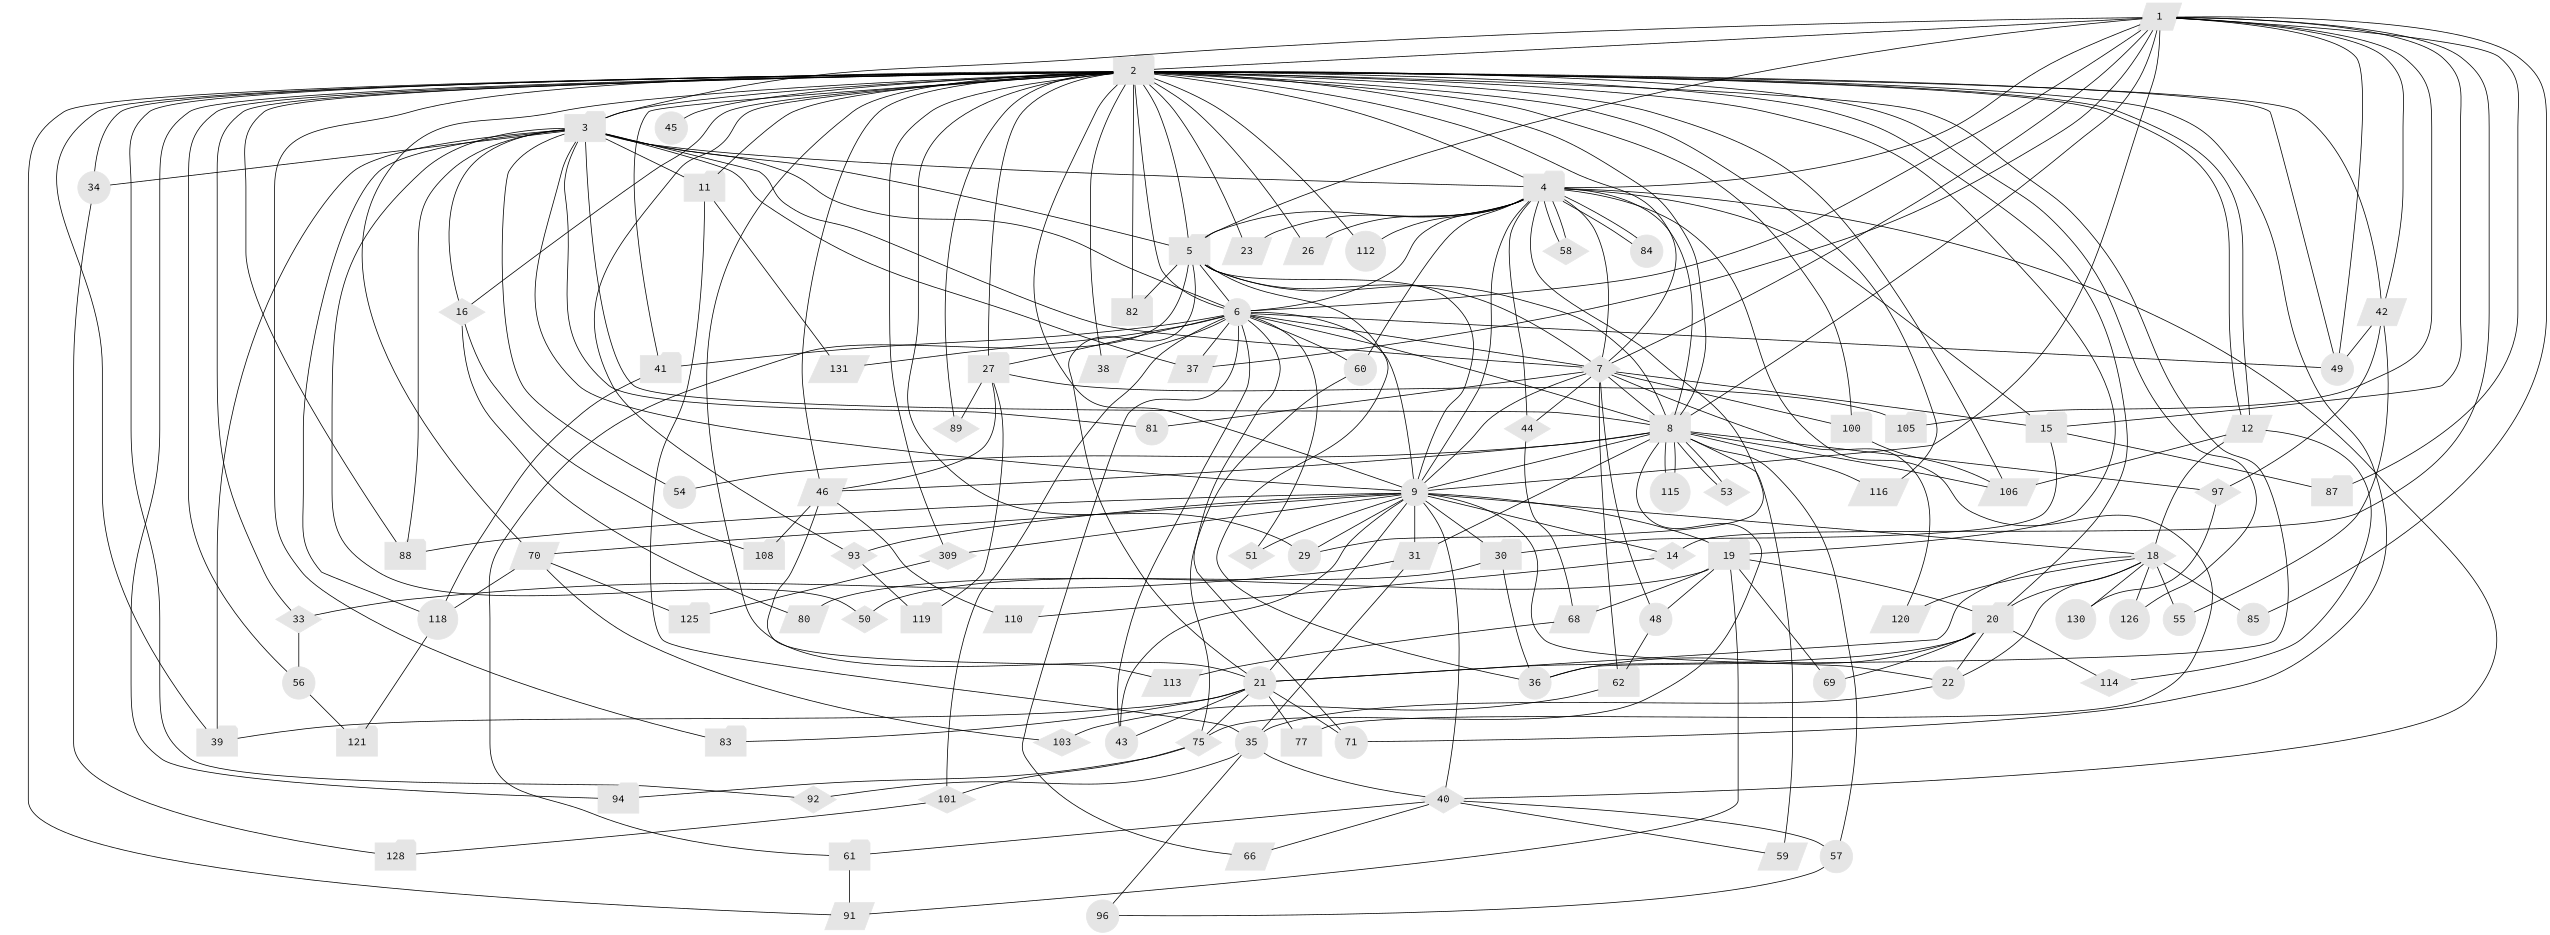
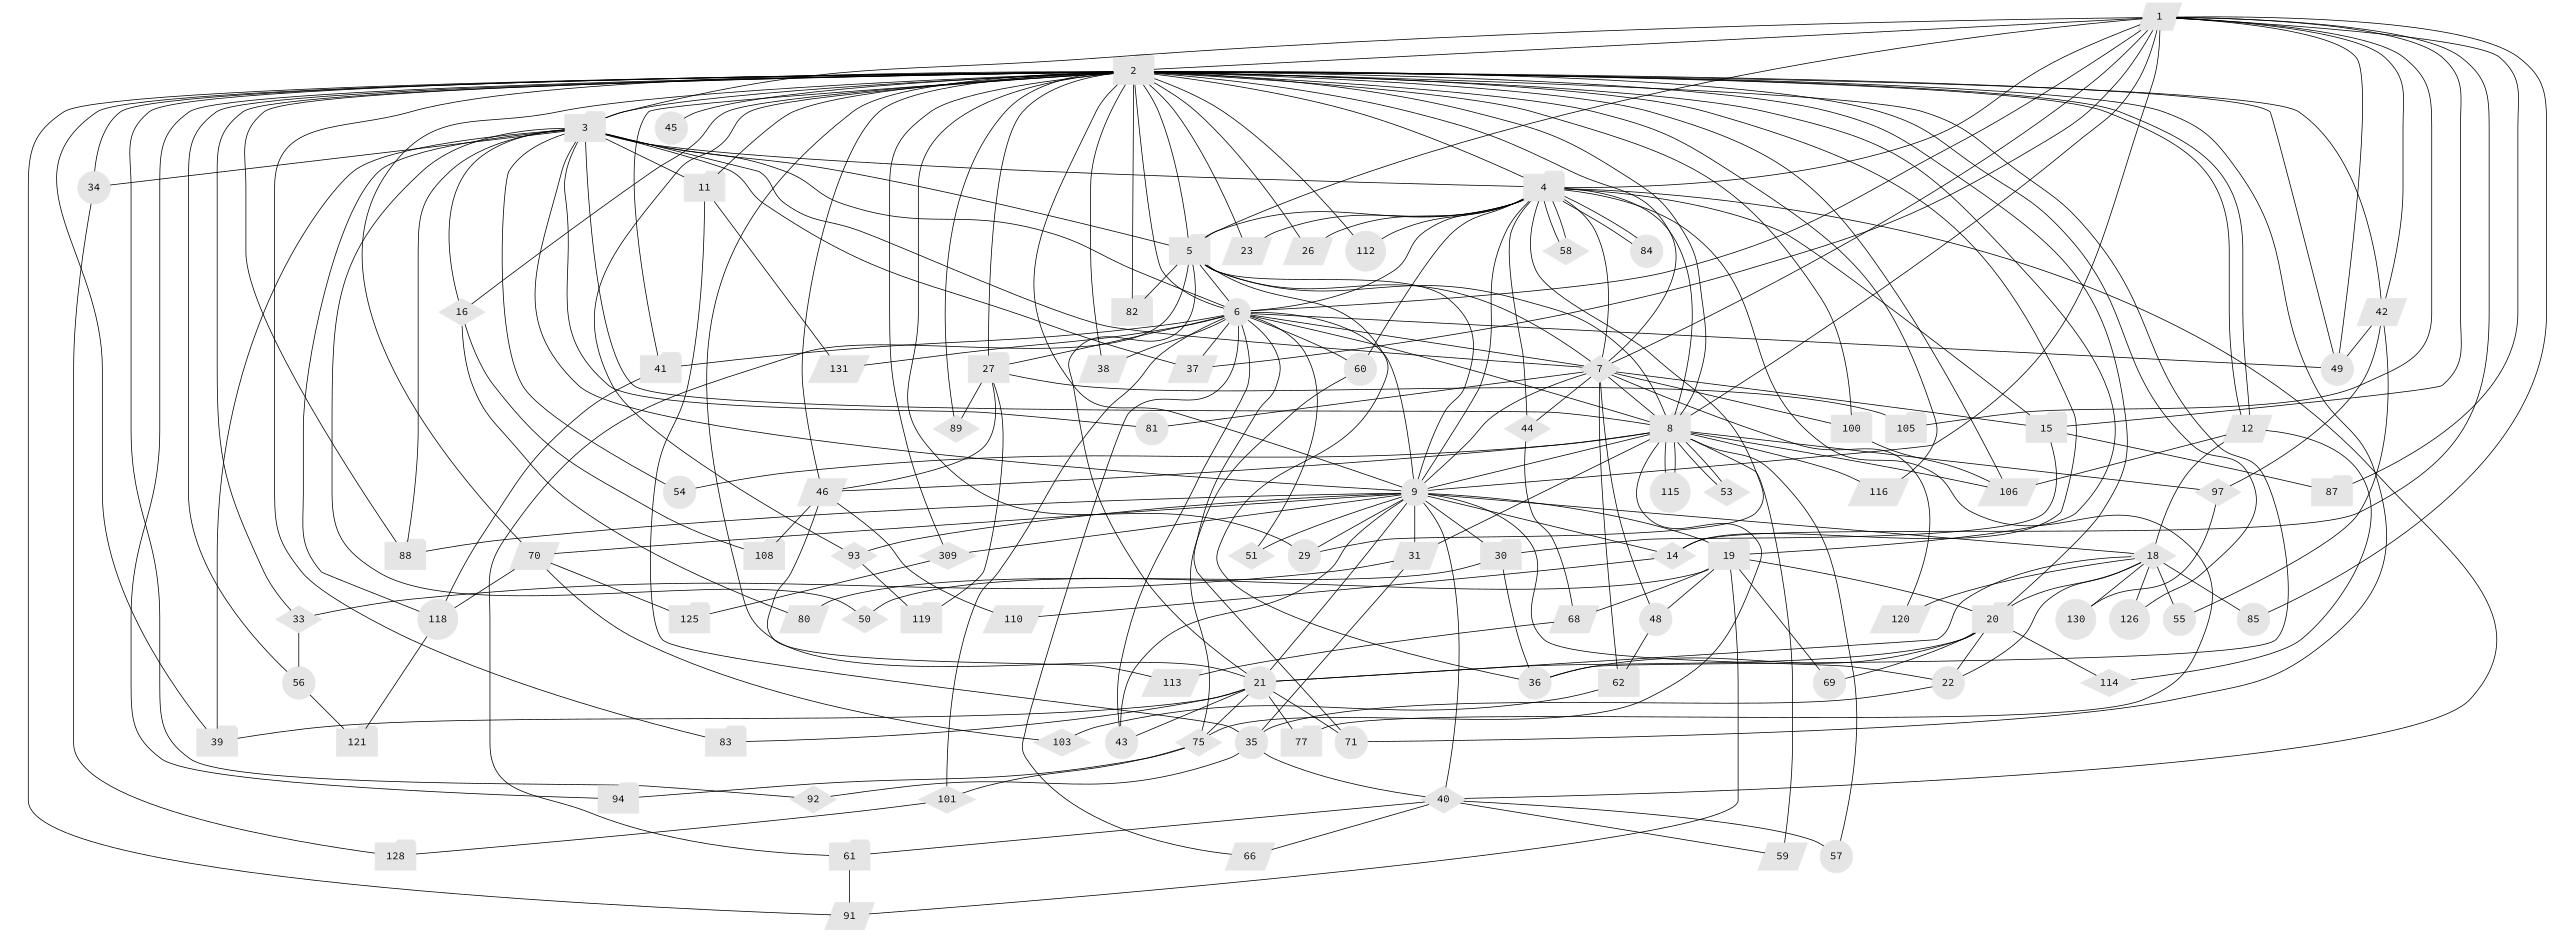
none -> (1905, 192)
(1103, 916) -> none
